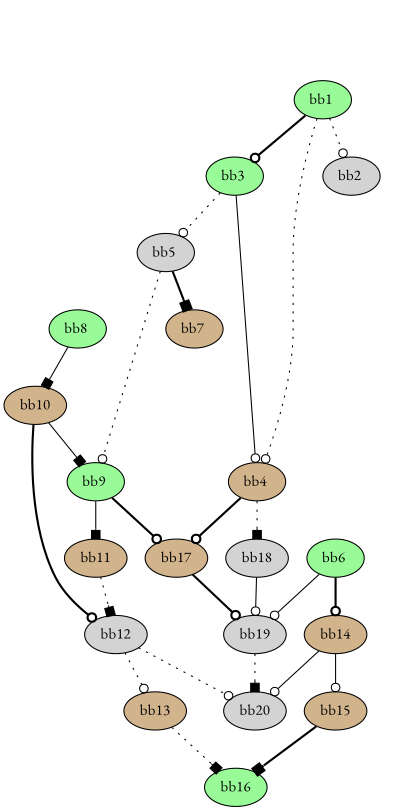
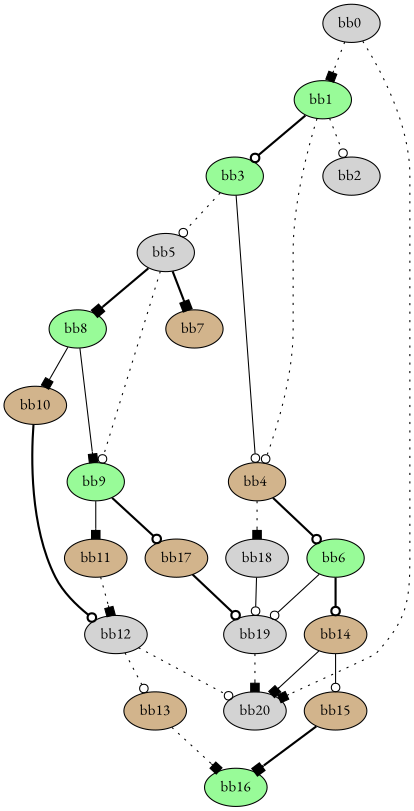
none -> (351, 23)
none -> (126, 287)
(62, 439) -> (86, 400)
(220, 517) -> (293, 517)
(298, 670) -> (298, 670)
